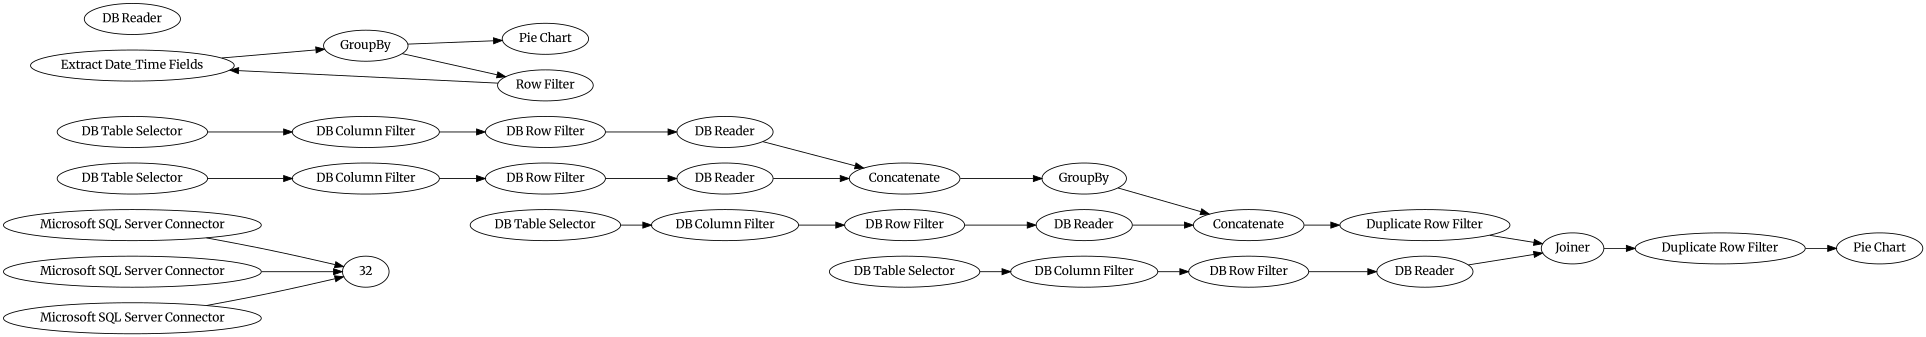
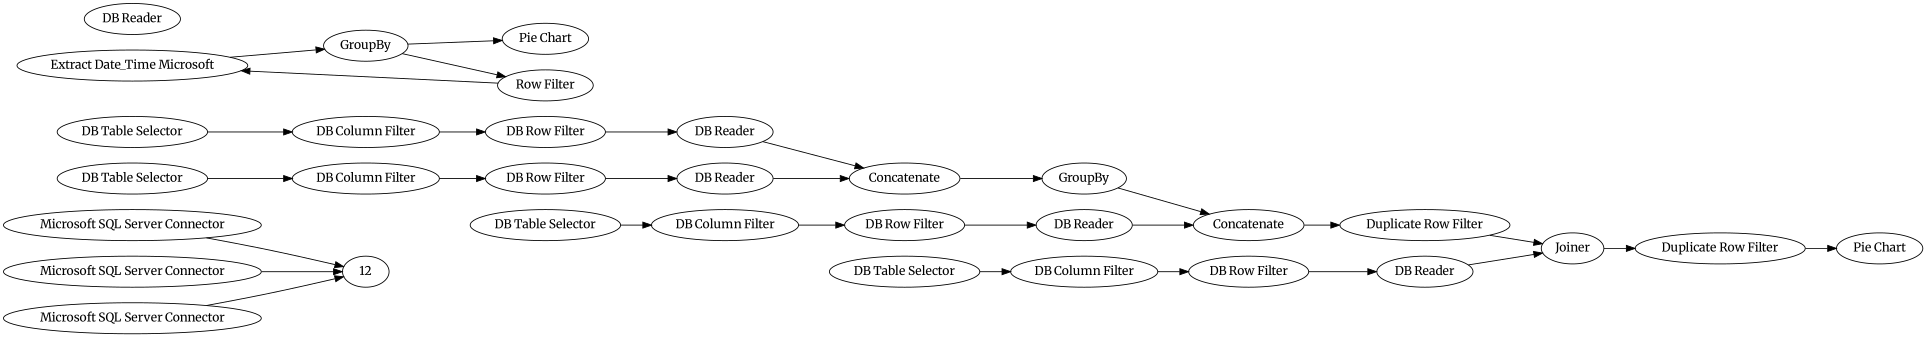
(132, 66) -> (132, 66)
(366, 272) -> (366, 272)
